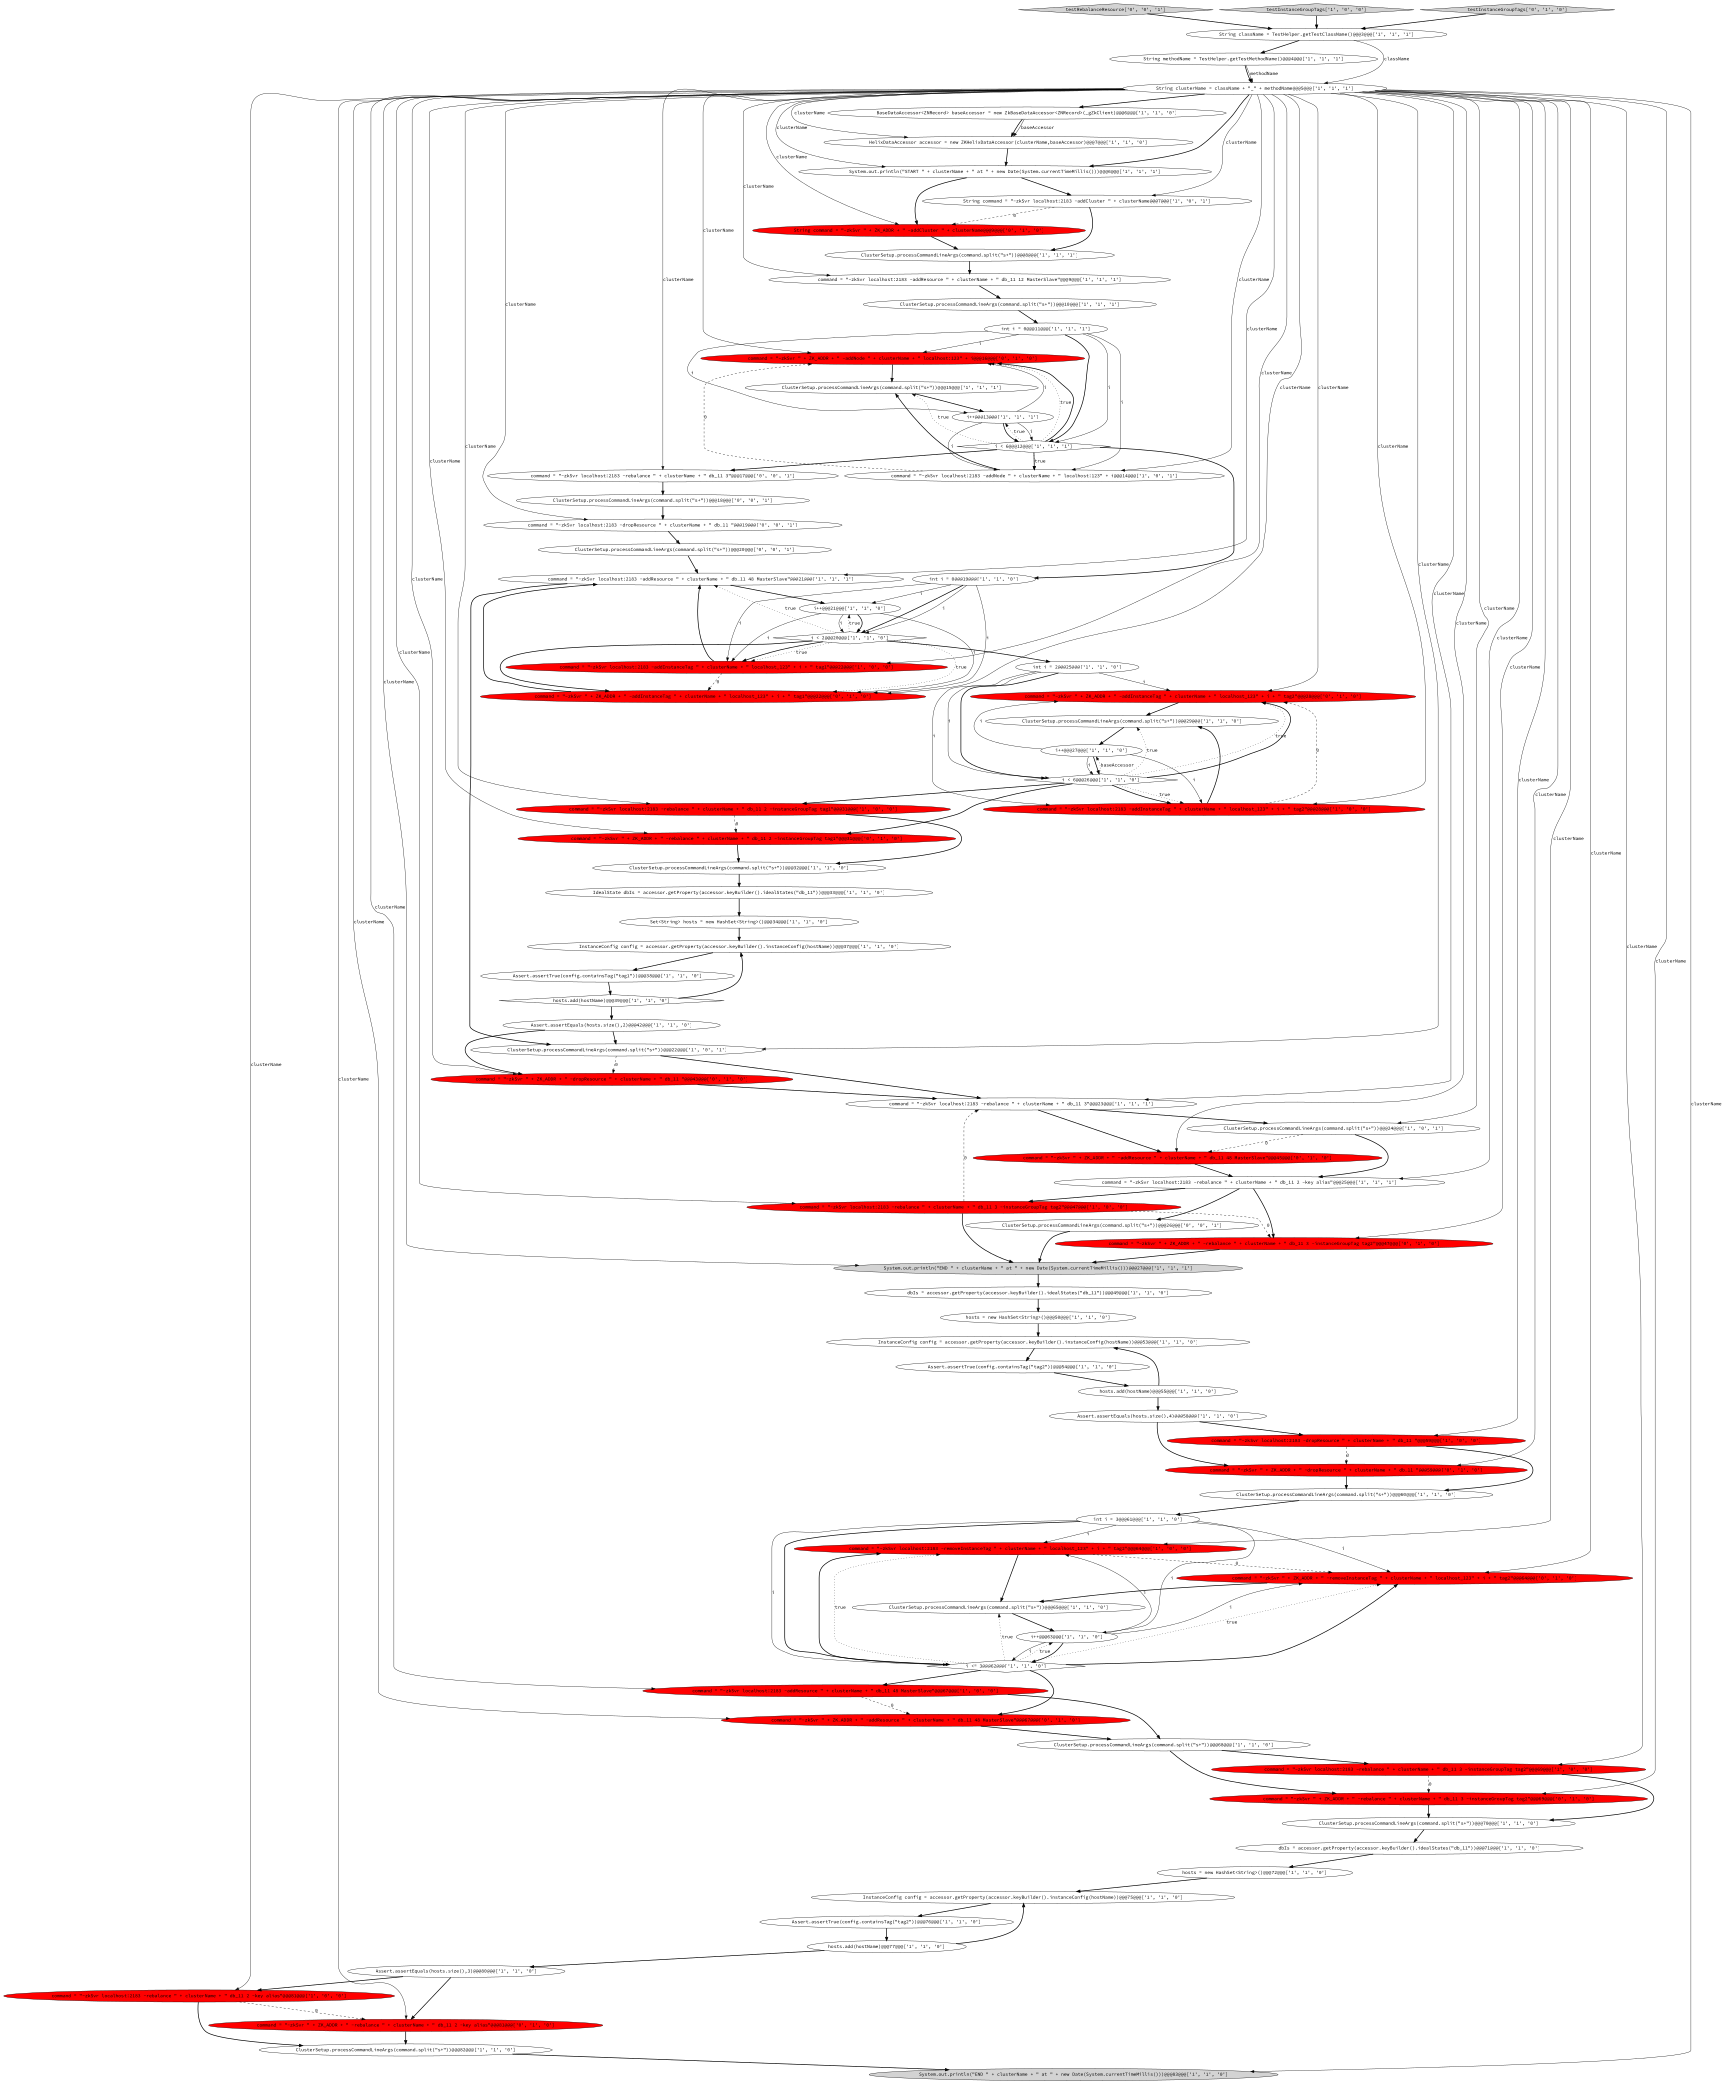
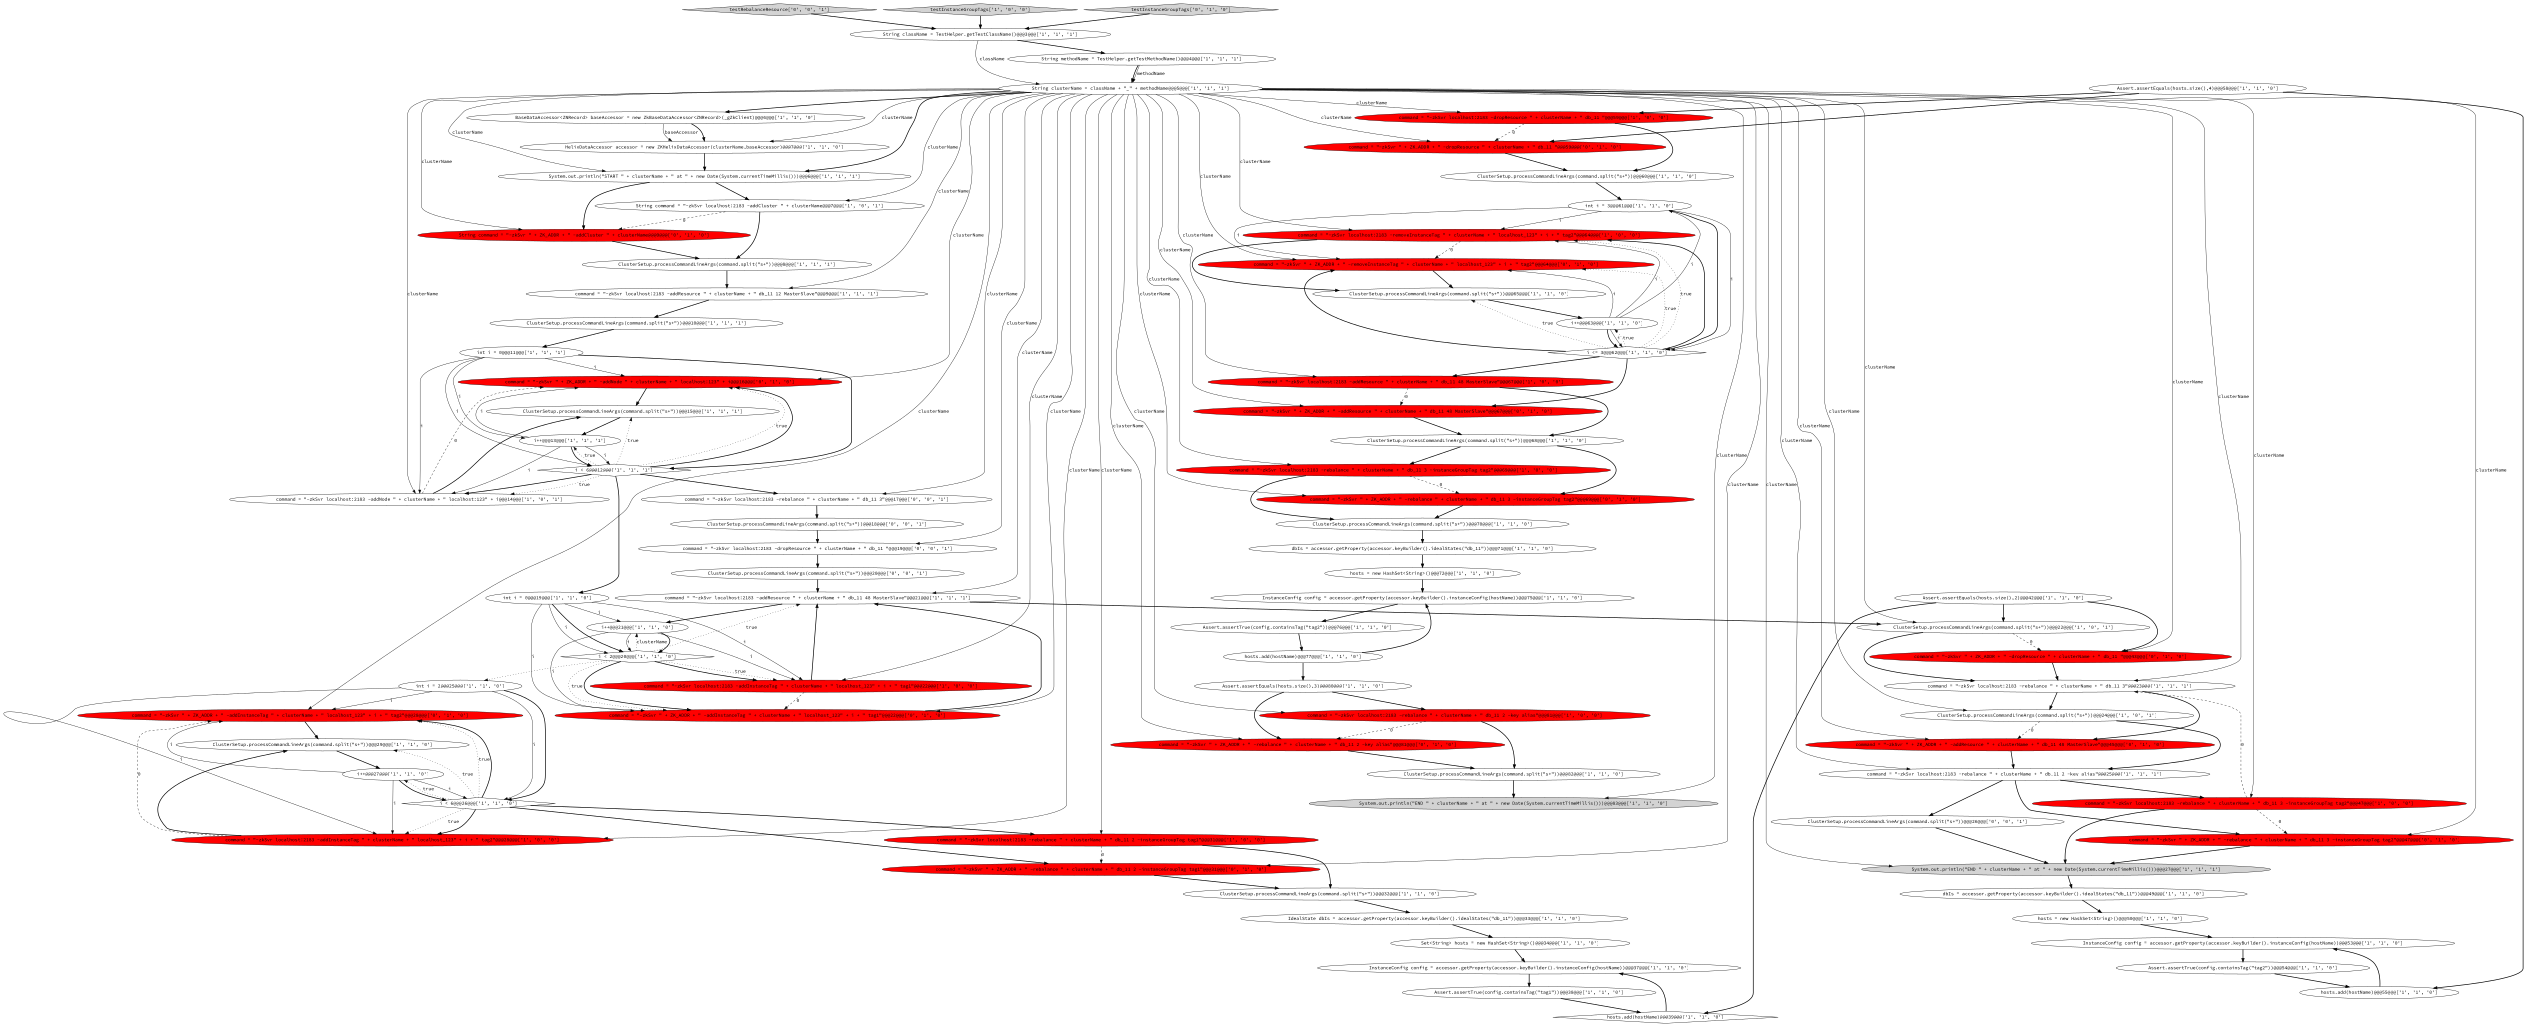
(855, 623) -> (652, 642)
(967, 649) -> (547, 669)
(1117, 765) -> (429, 789)
(612, 1011) -> (1772, 768)
(1158, 1402) -> (2523, 466)
(1185, 1564) -> (1683, 271)
